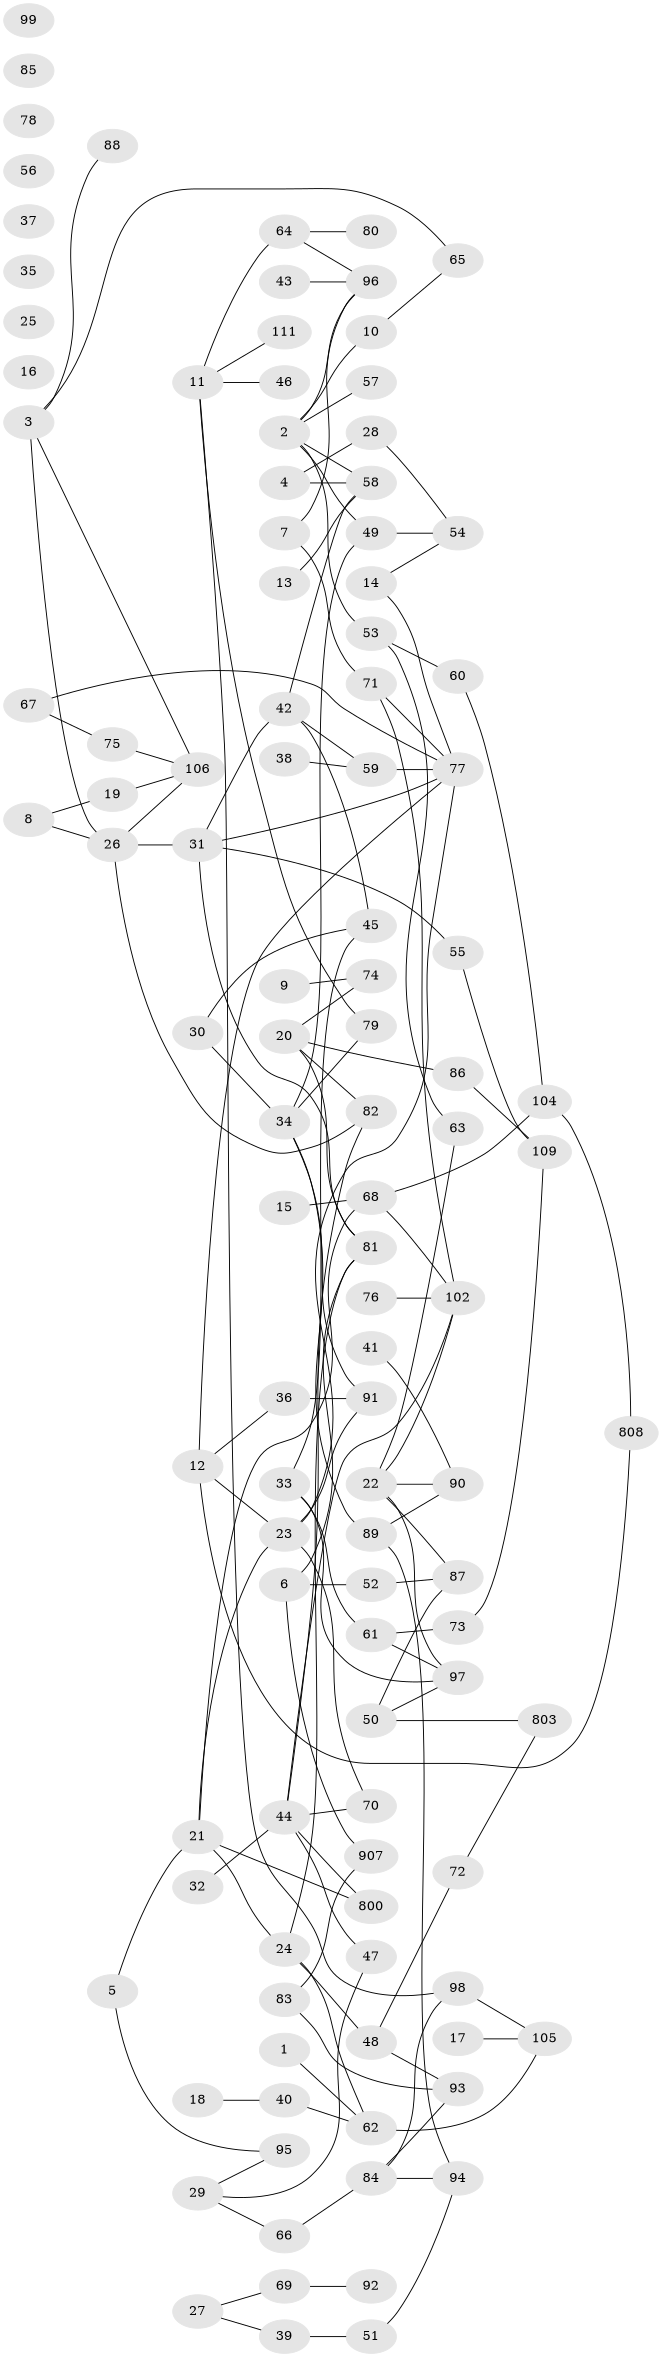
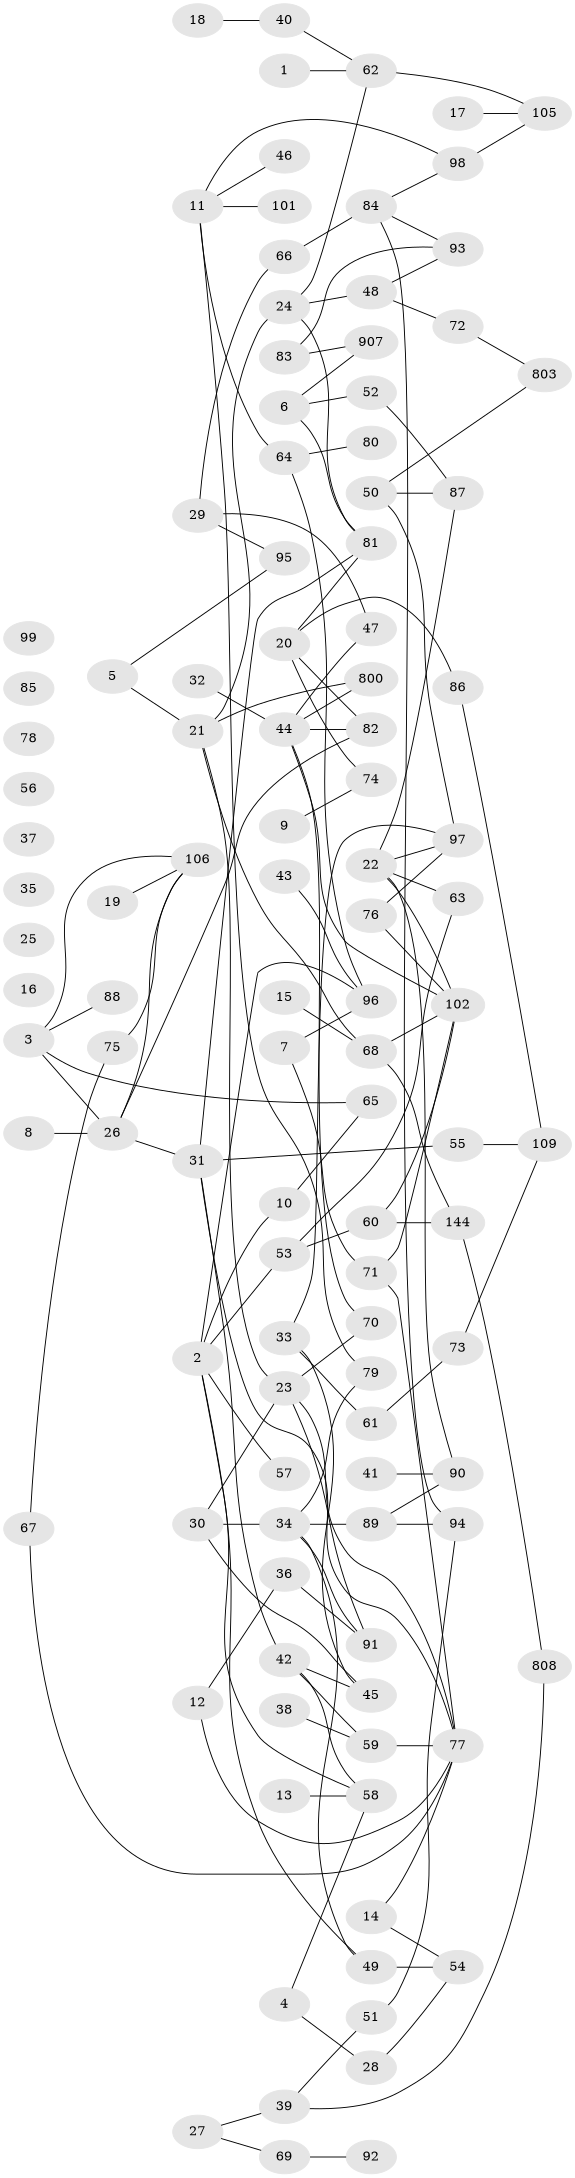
(285, 332) -> (285, 207)
(71, 807) -> none
(545, 1102) -> (458, 1223)
none -> (415, 1157)
(247, 1505) -> (241, 1456)
(412, 1655) -> (417, 876)
(449, 1763) -> (502, 1951)
